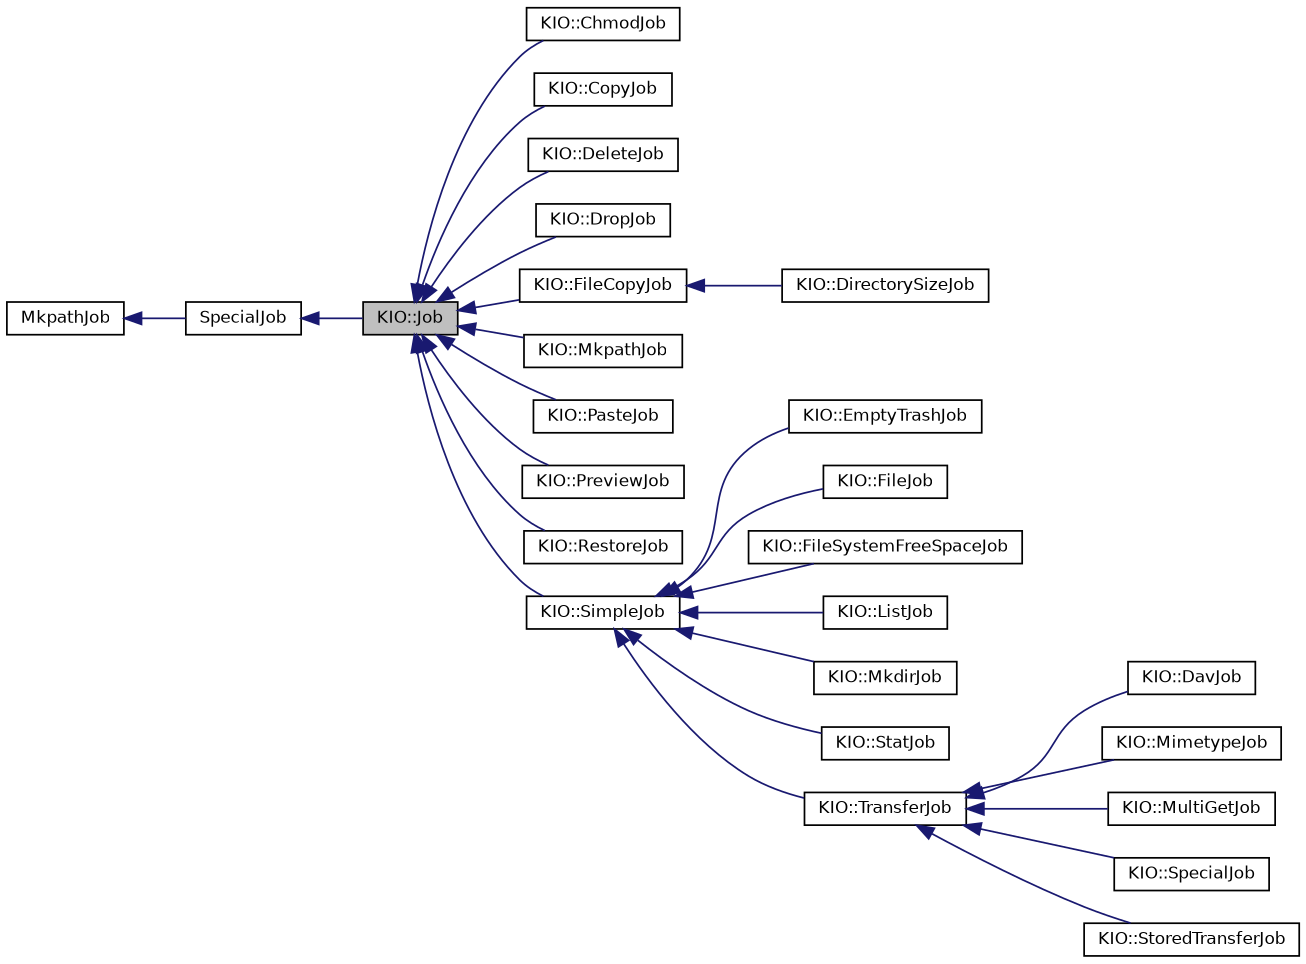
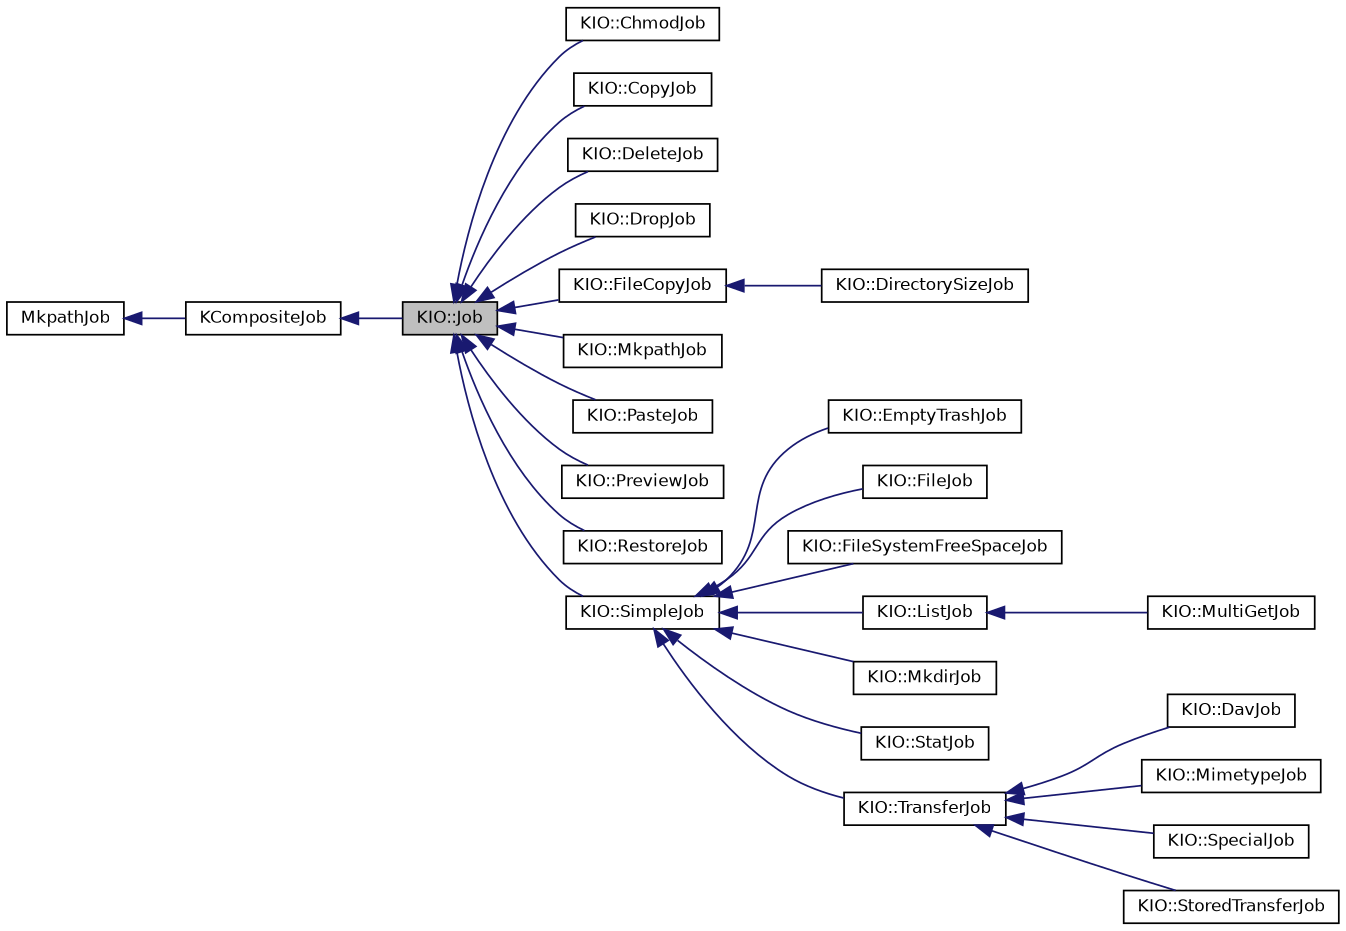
(243, 318) -> (263, 318)
(1046, 809) -> (1076, 613)
